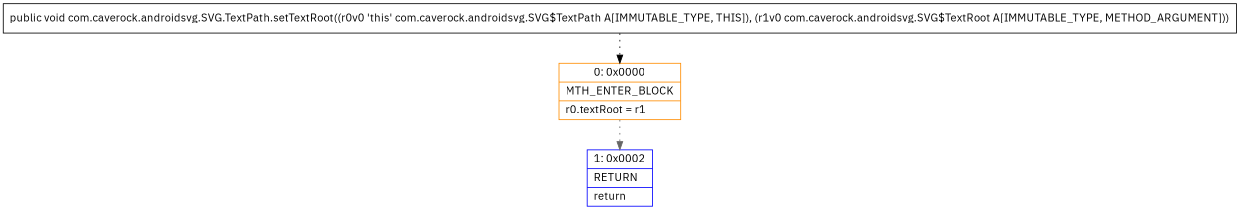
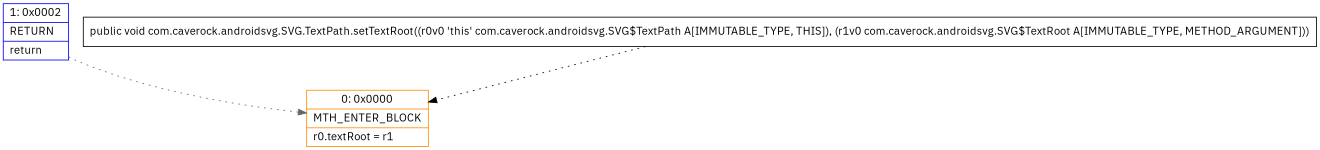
(620, 131) -> (181, 93)
